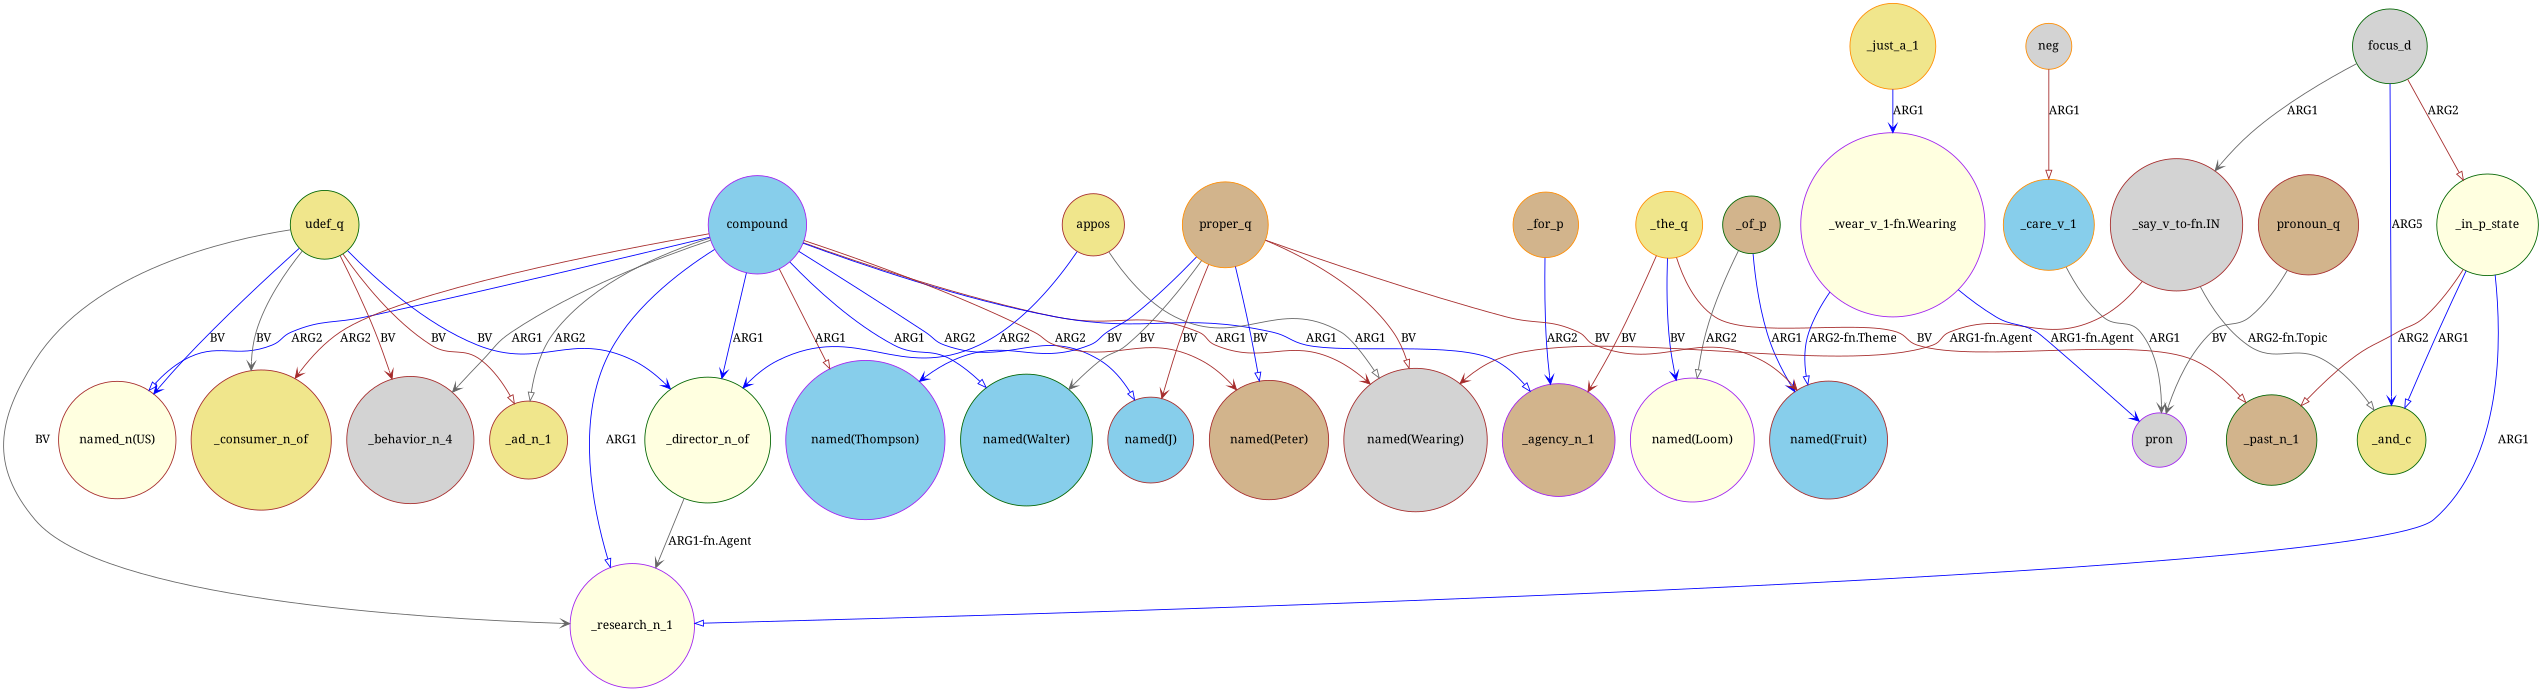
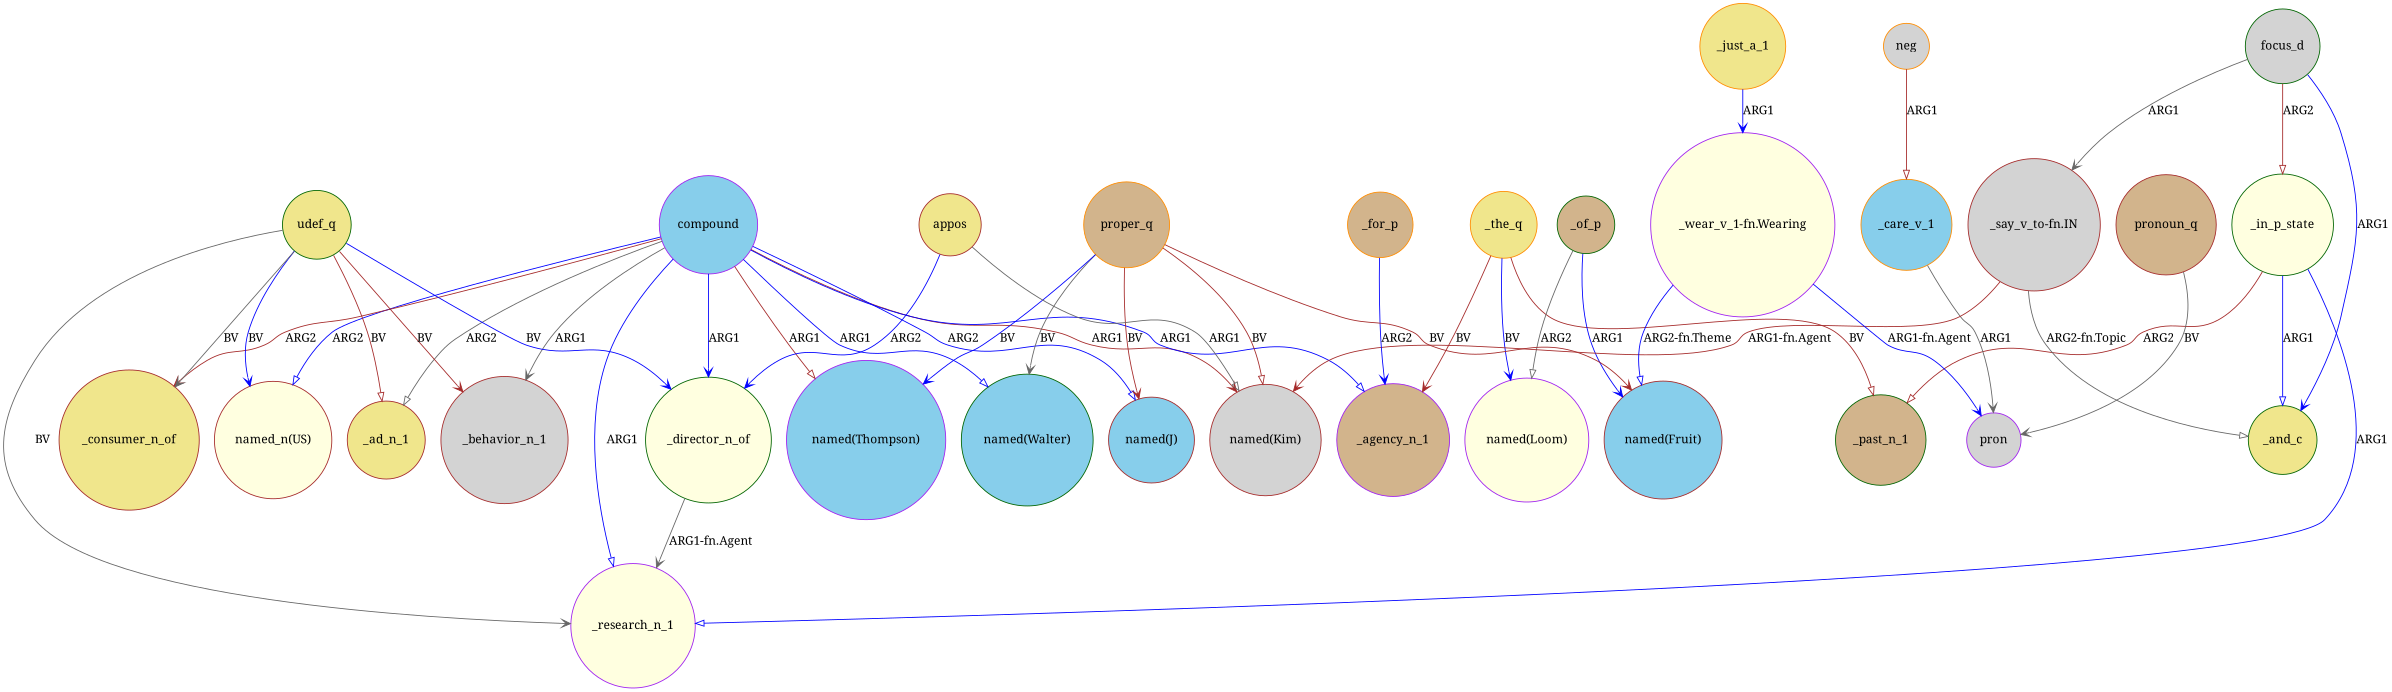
(2407, 225) -> (2373, 225)
(410, 440) -> (505, 440)
(1269, 440) -> none
(1416, 440) -> (1265, 440)
